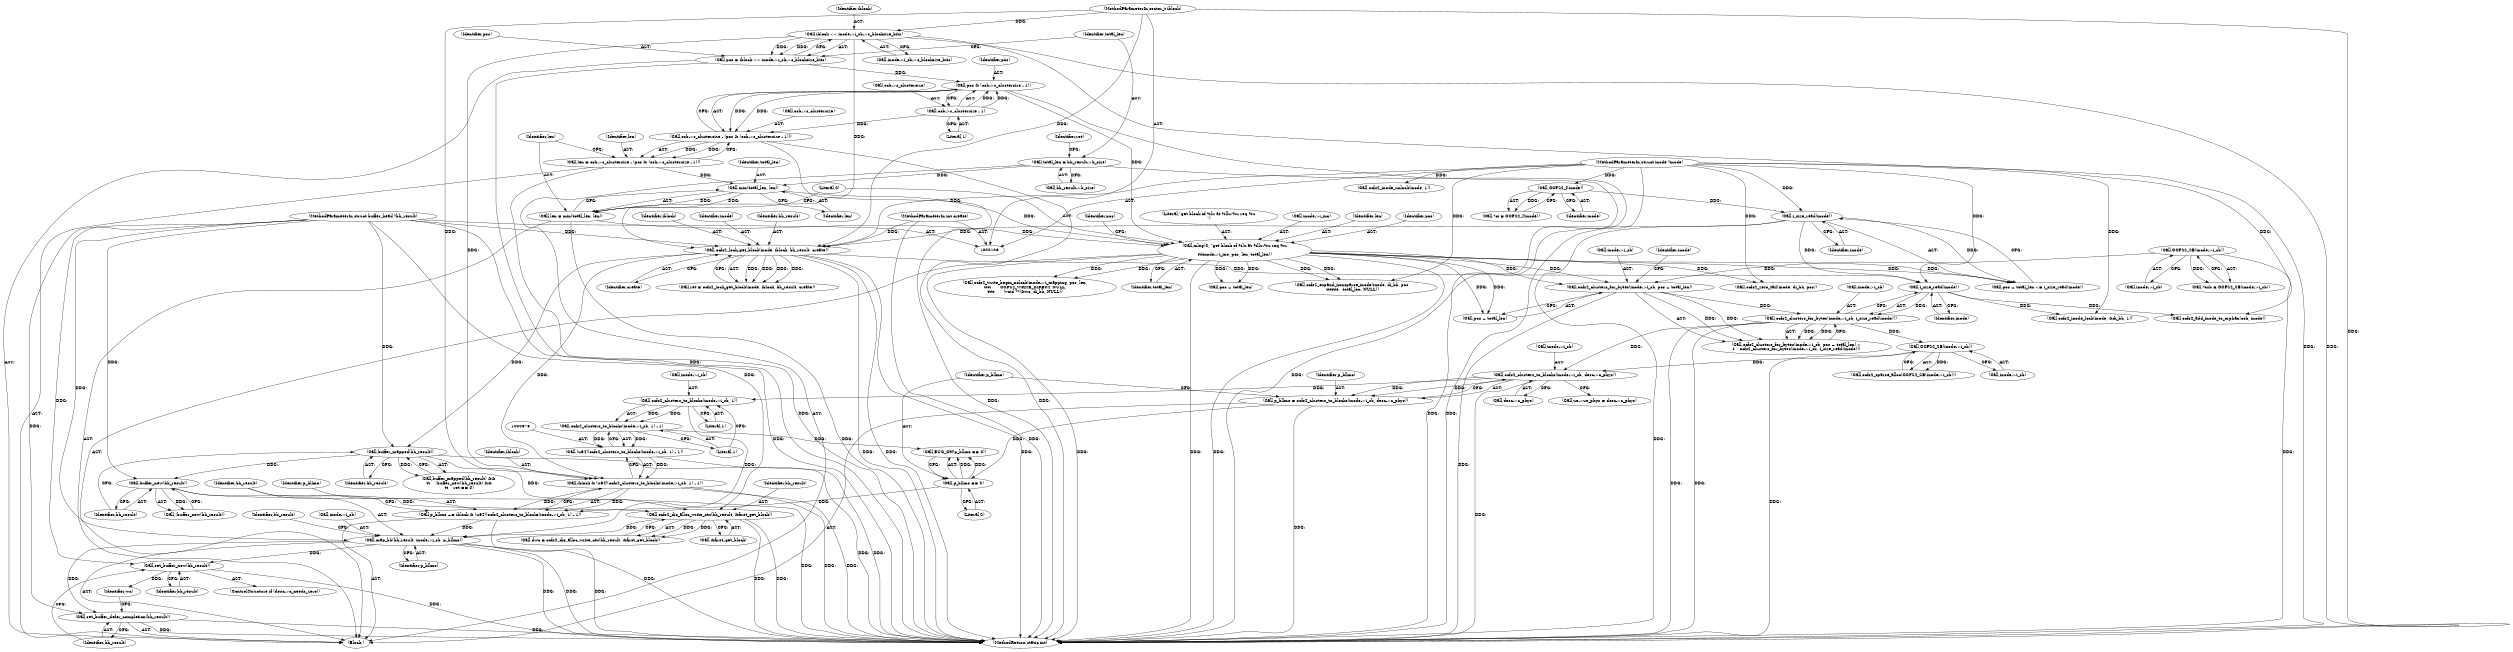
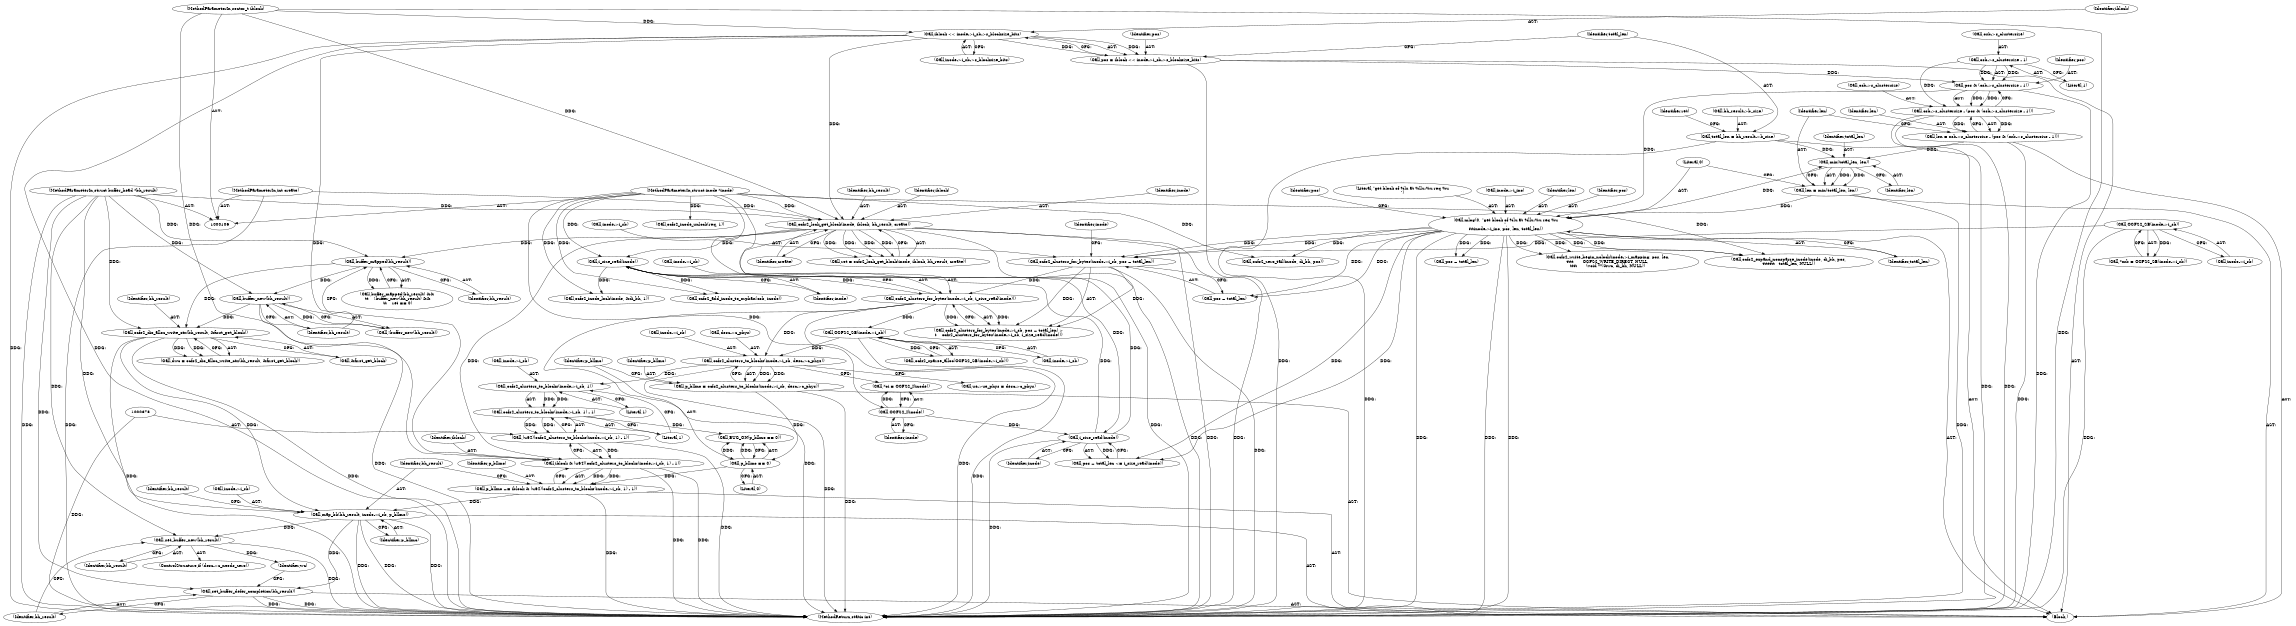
(950, 94) -> none
(1071, 174) -> none
(1394, 188) -> (690, 225)
(1538, 388) -> (833, 374)
(719, 468) -> (280, 611)
(672, 504) -> none
